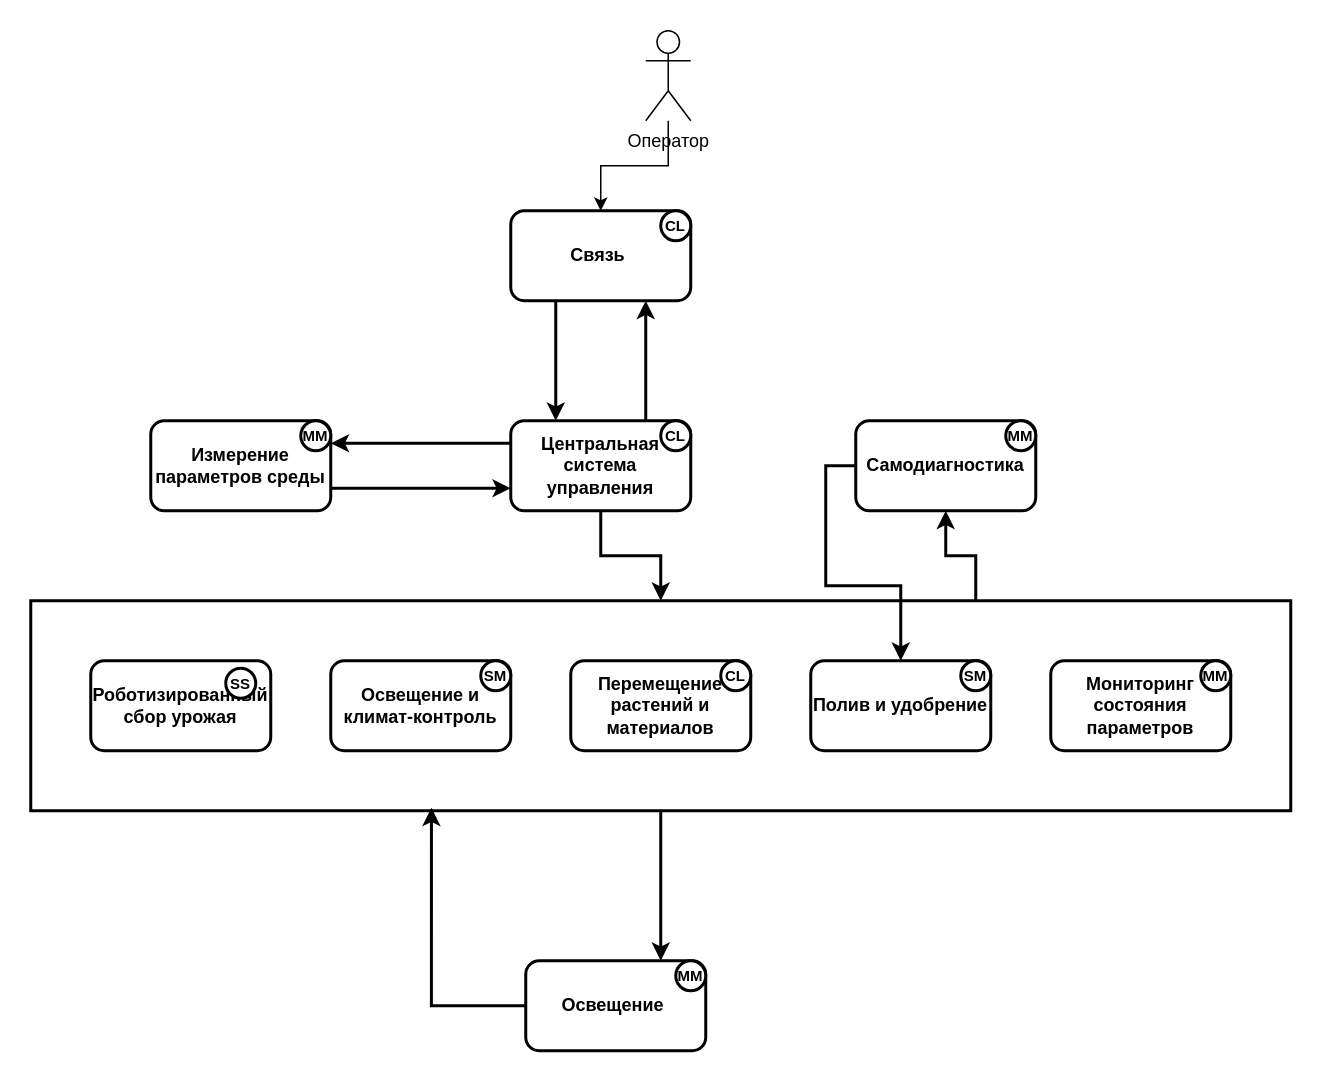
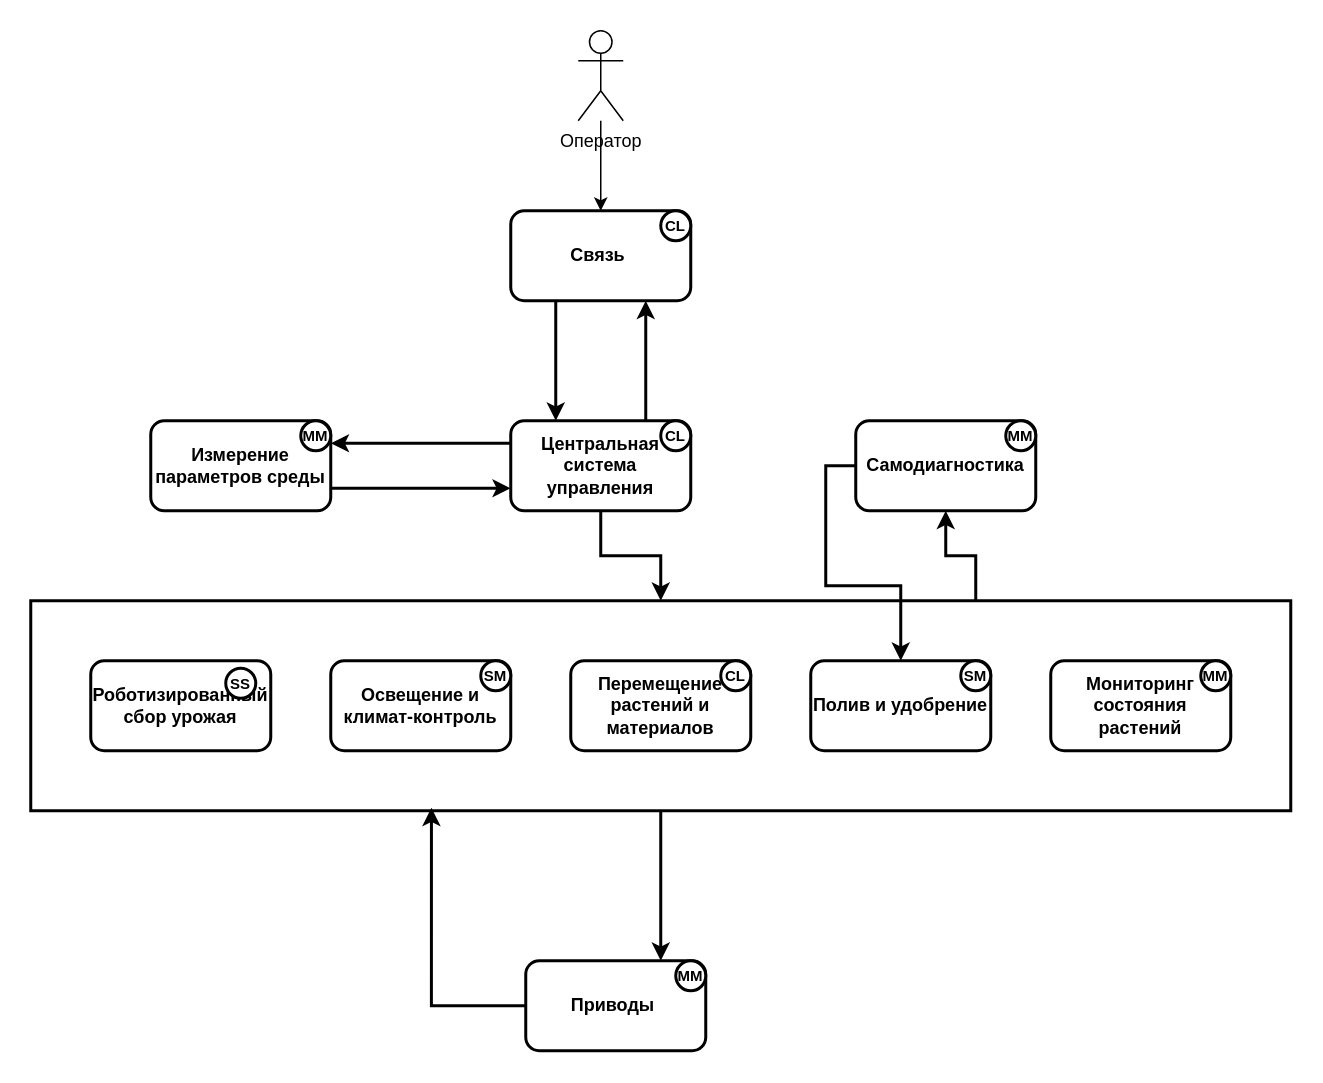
(668, 76) -> (601, 76)
(1141, 706) -> (1141, 706)
(616, 1006) -> (616, 1006)
